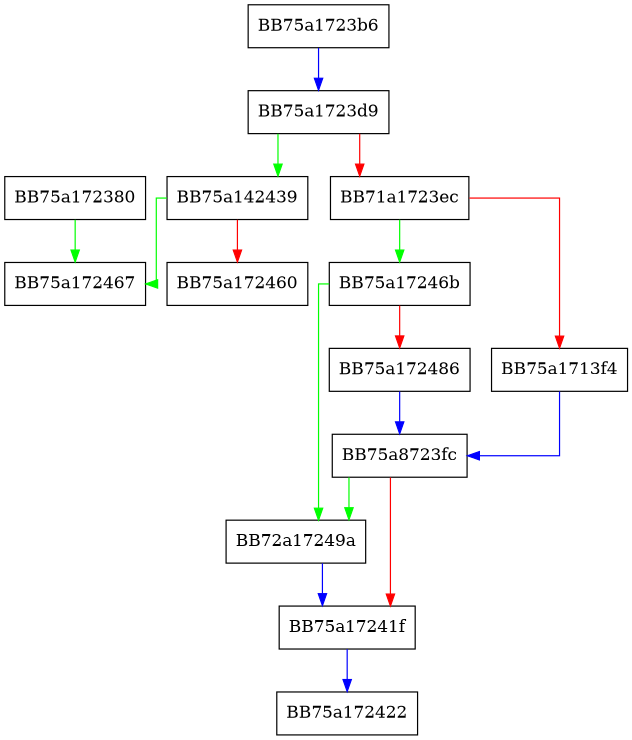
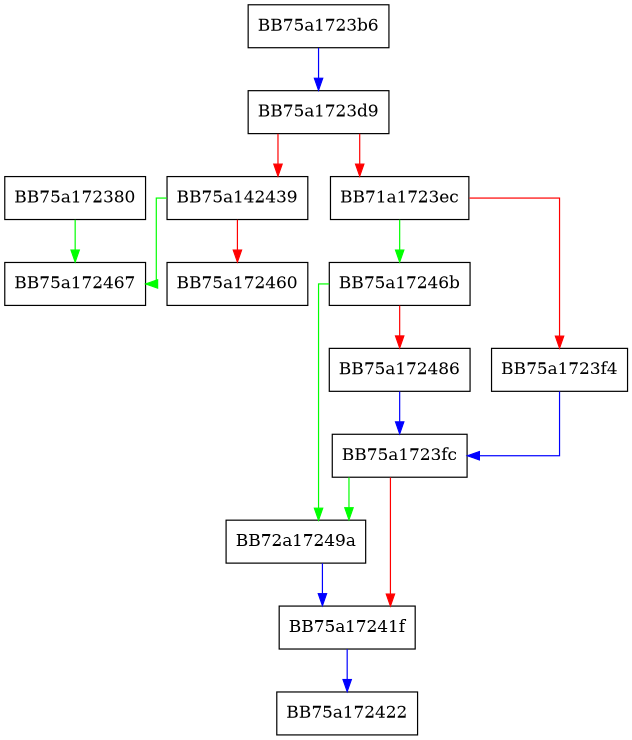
(278, 149) -> (278, 149)
(560, 370) -> (560, 370)
(400, 456) -> (400, 456)
